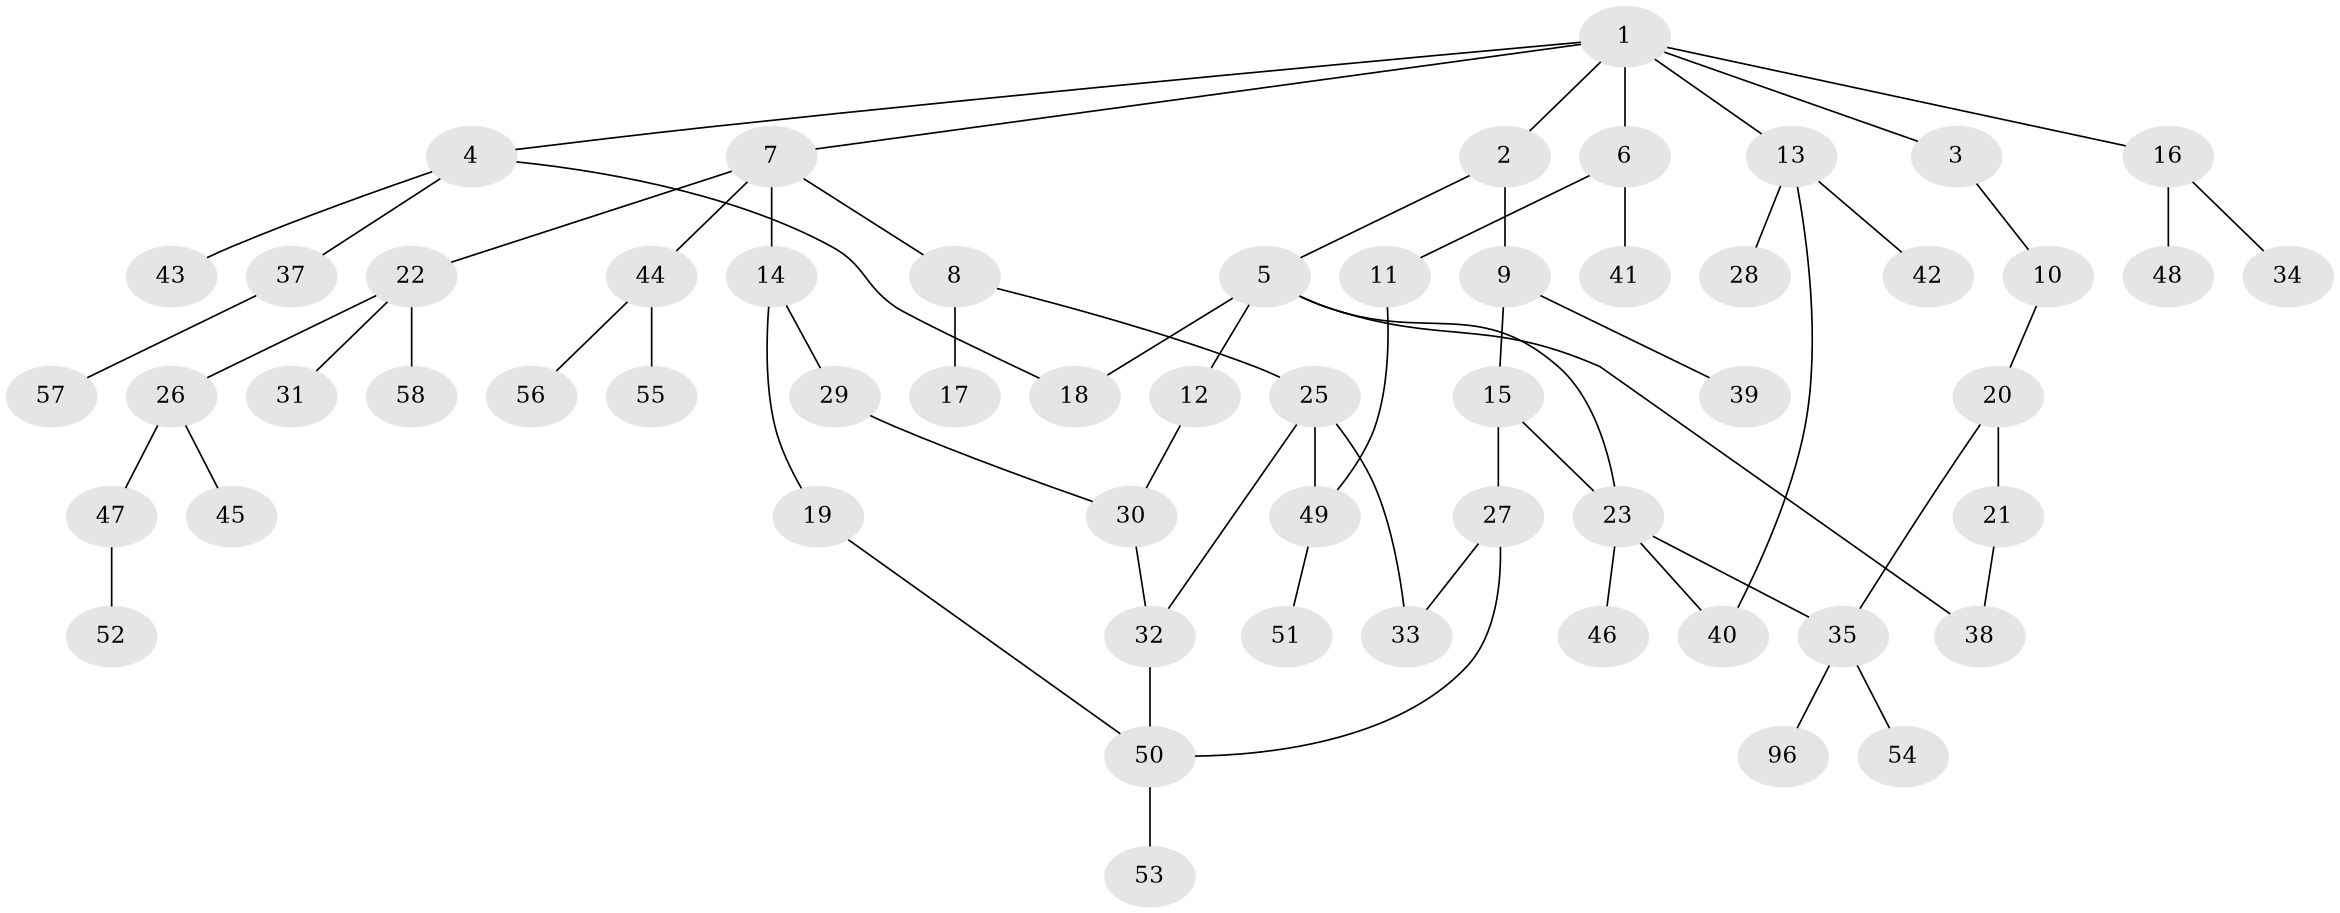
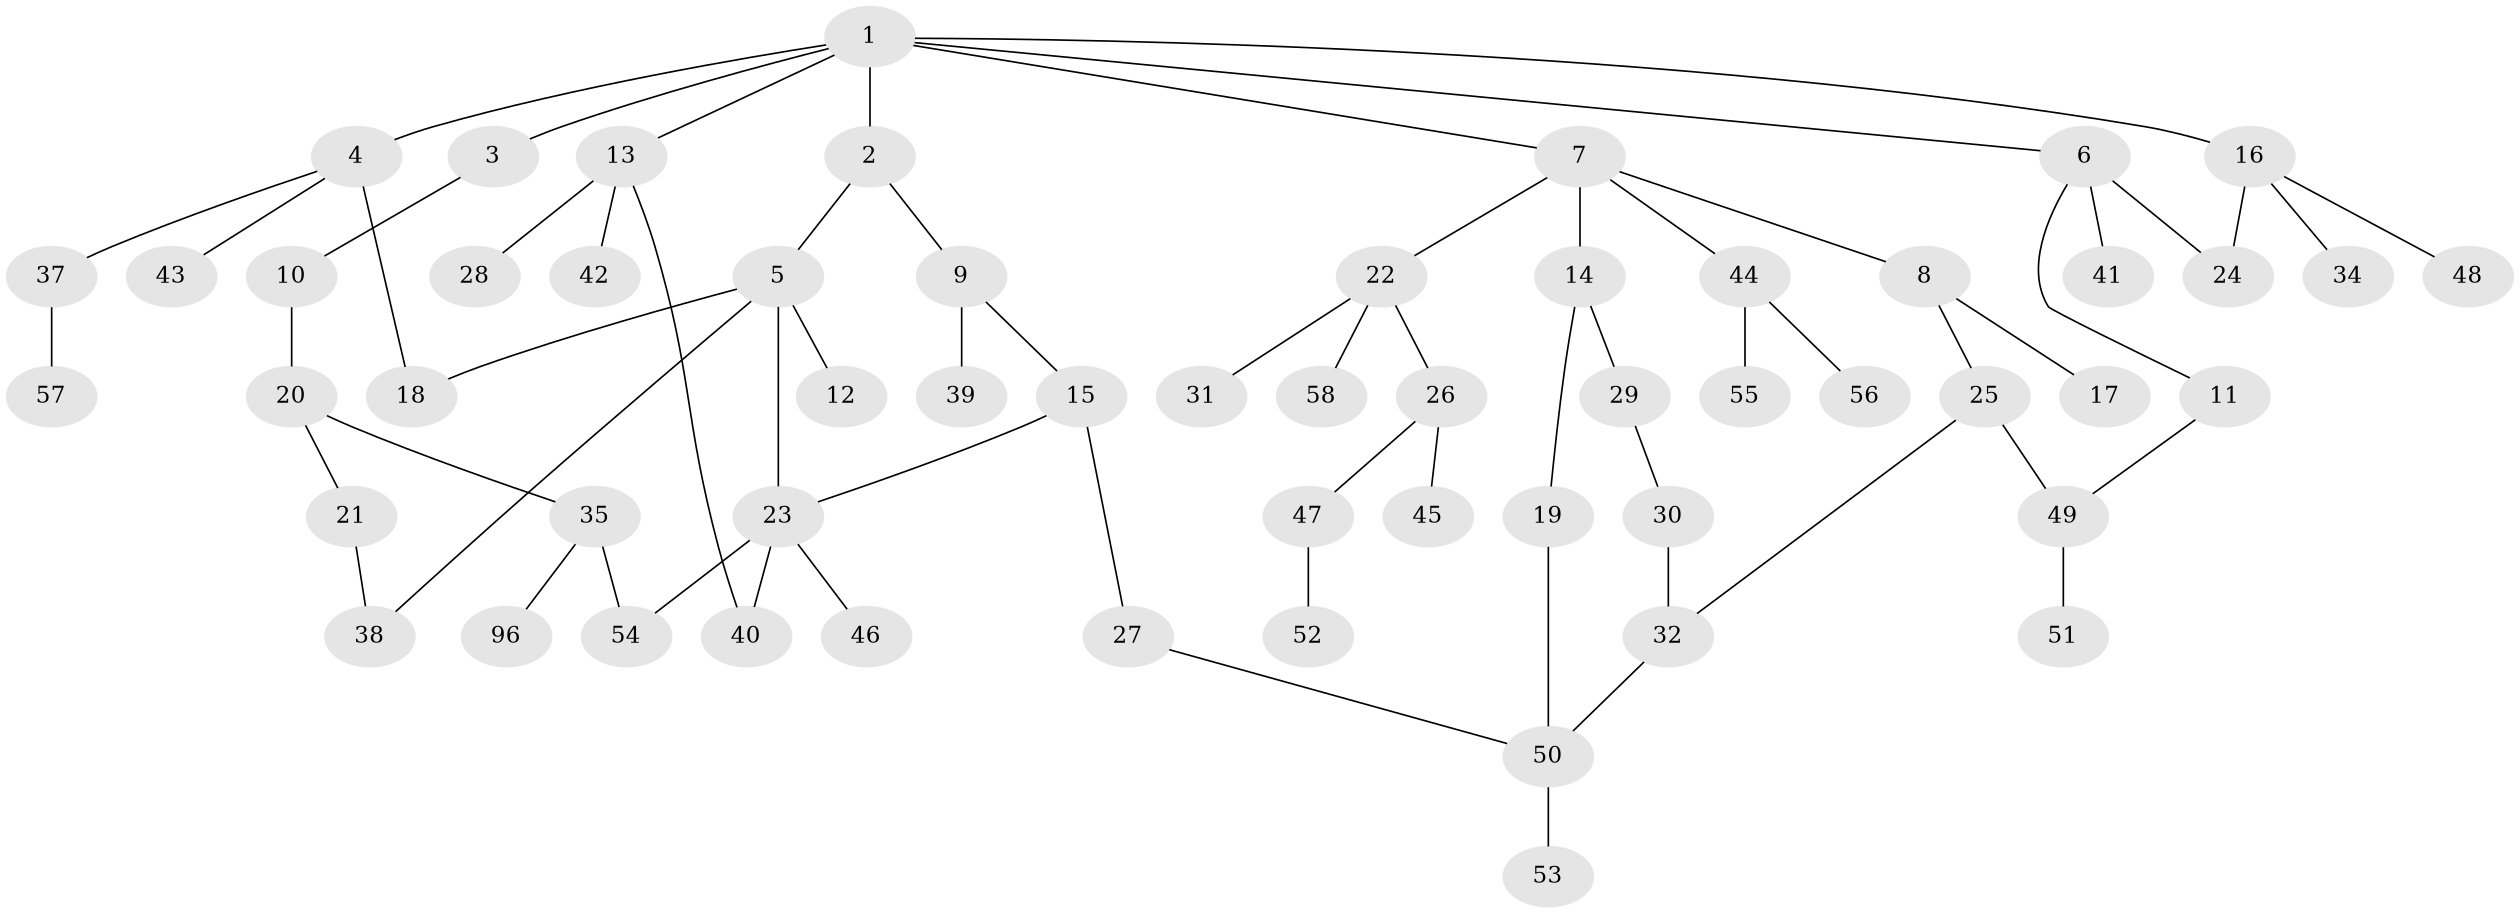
none -> (2228, 277)
(1163, 457) -> none
(1731, 577) -> (702, 577)
(1407, 637) -> none
